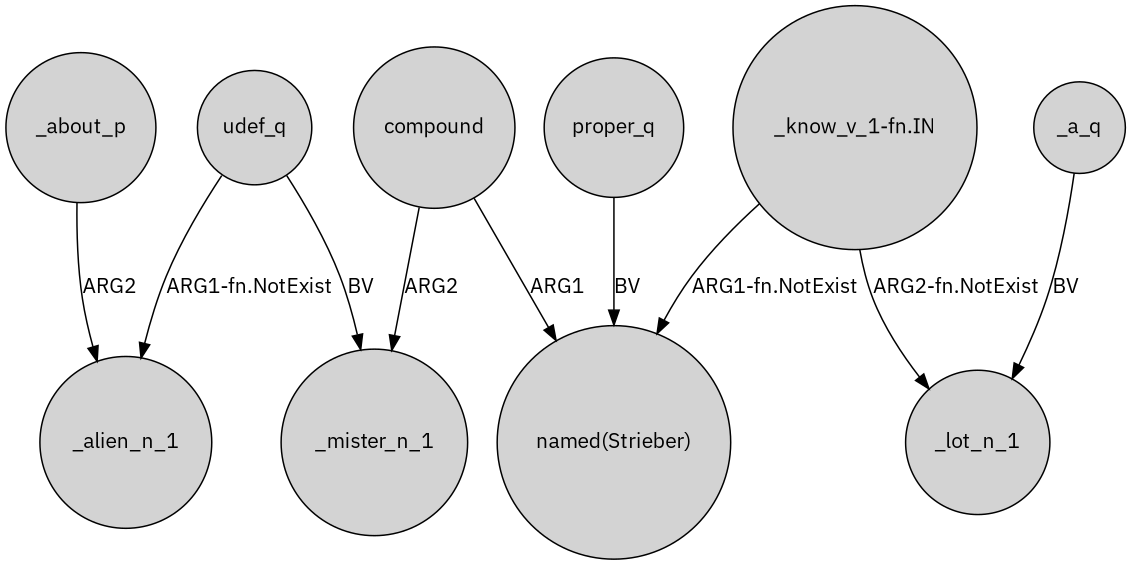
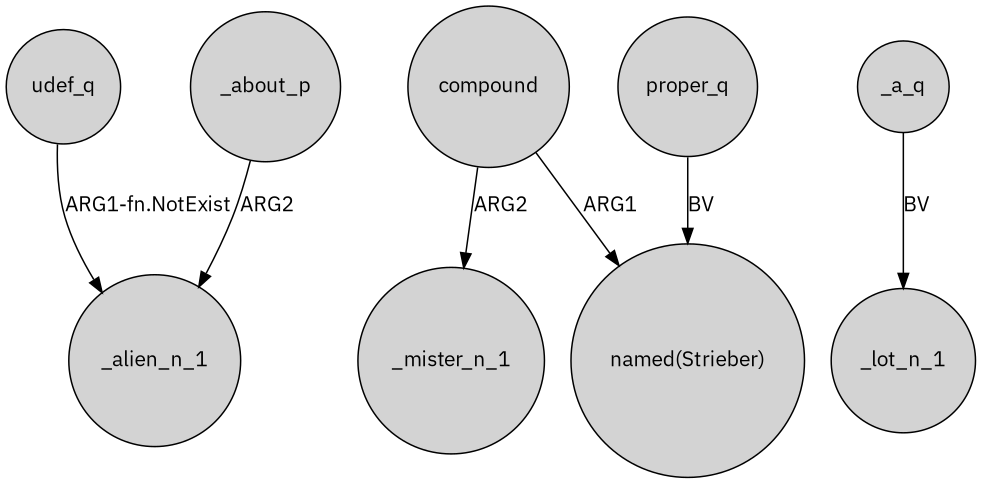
(855, 128) -> none
(330, 252) -> none
